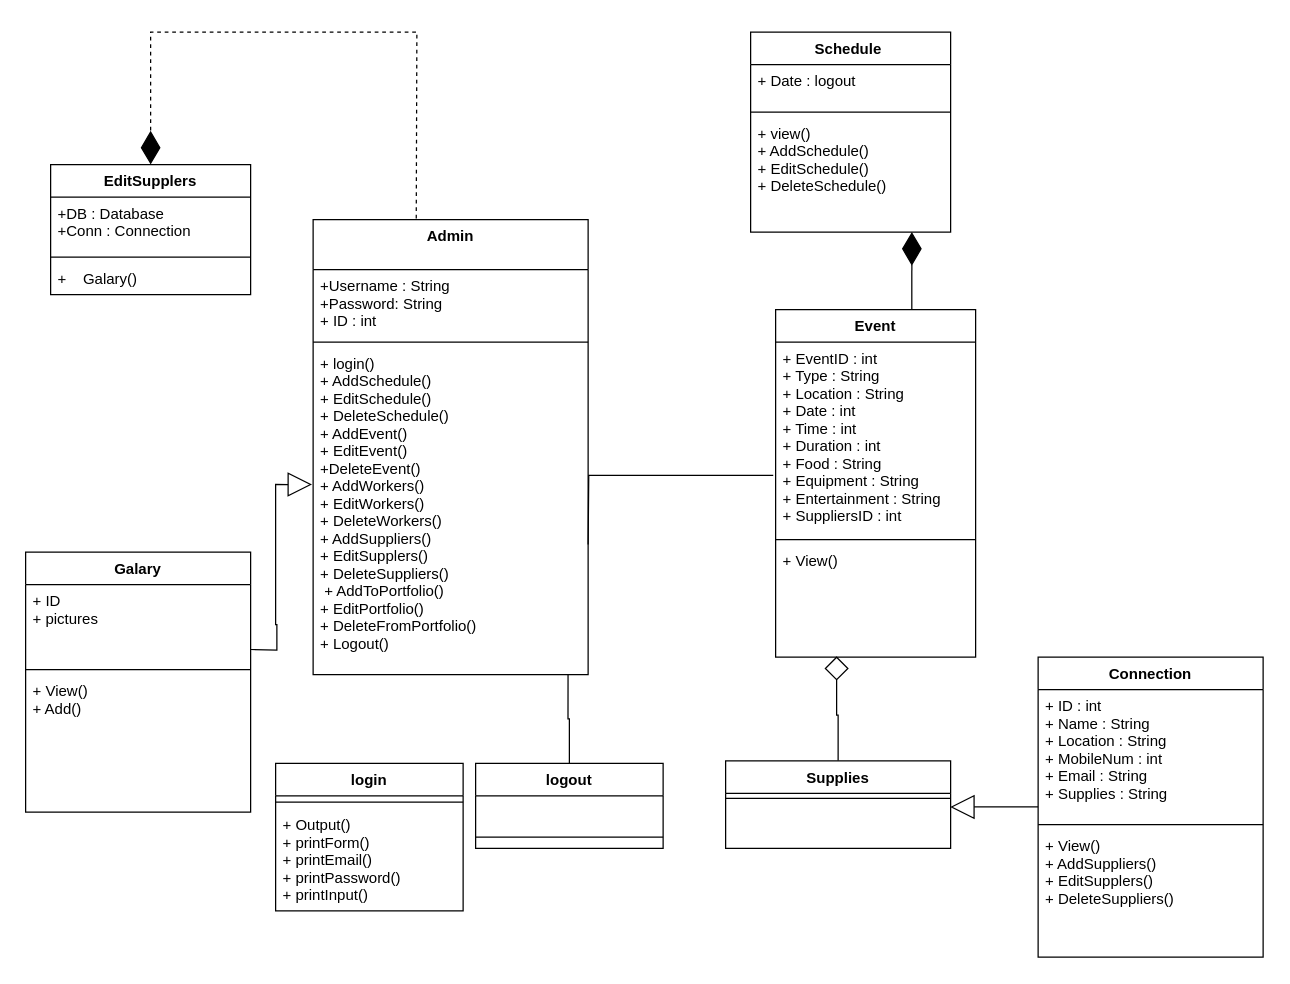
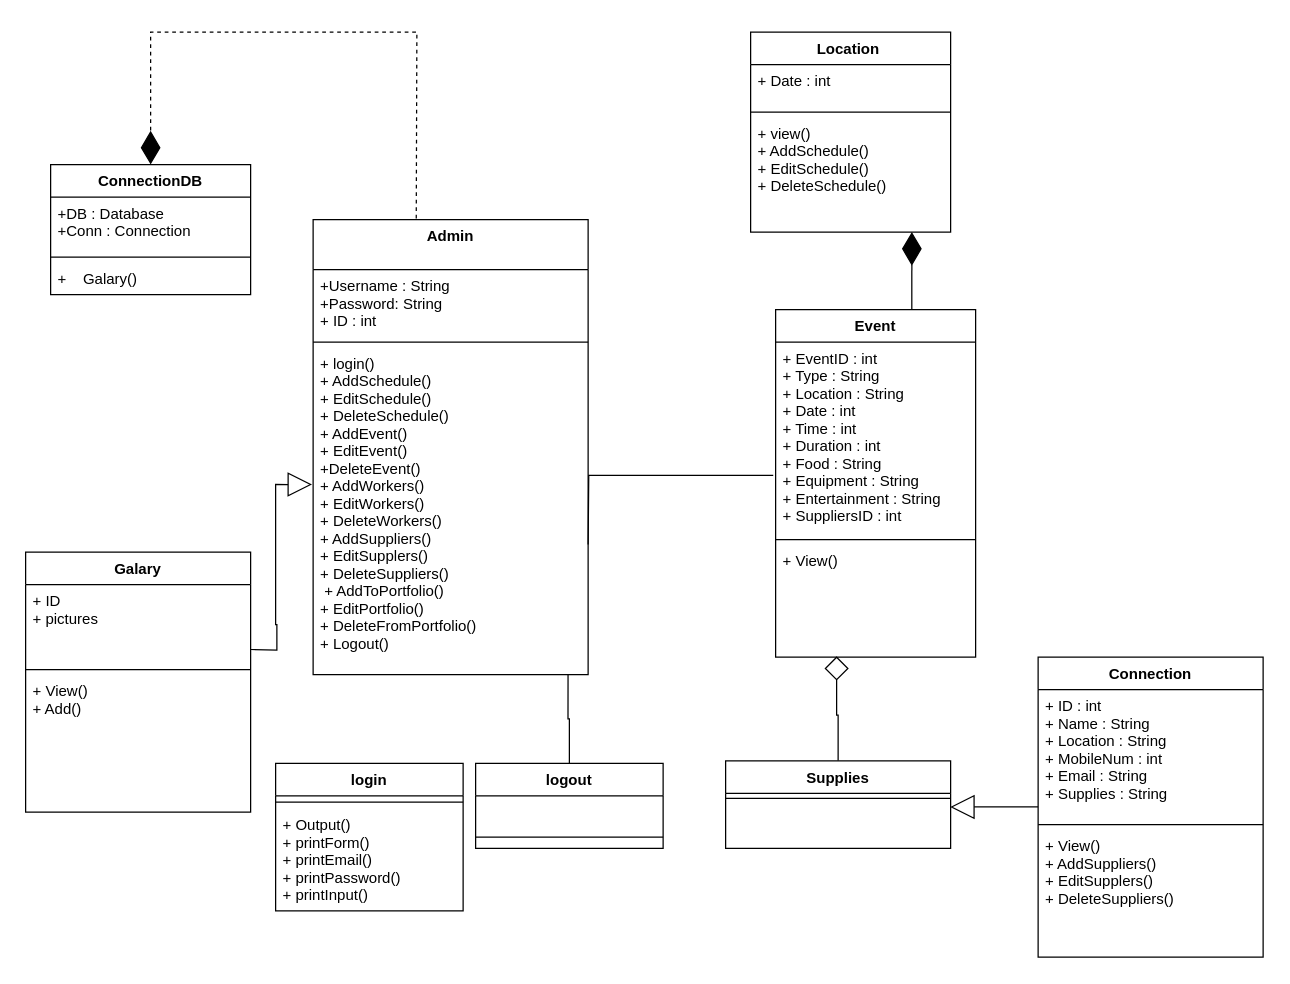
(850, 49) -> (850, 49)
(811, 81) -> (798, 81)
(150, 181) -> (150, 181)
